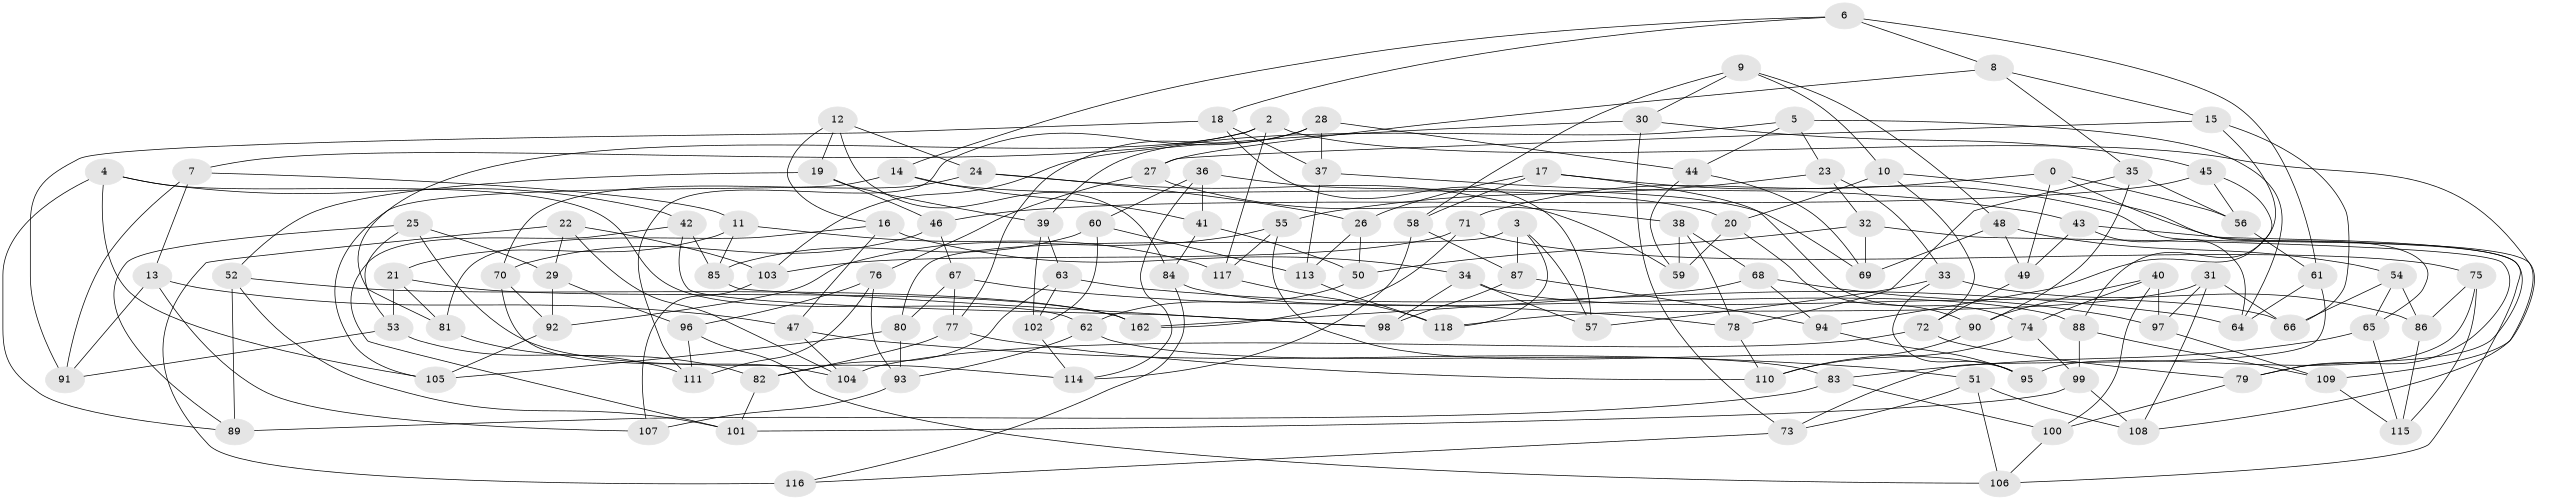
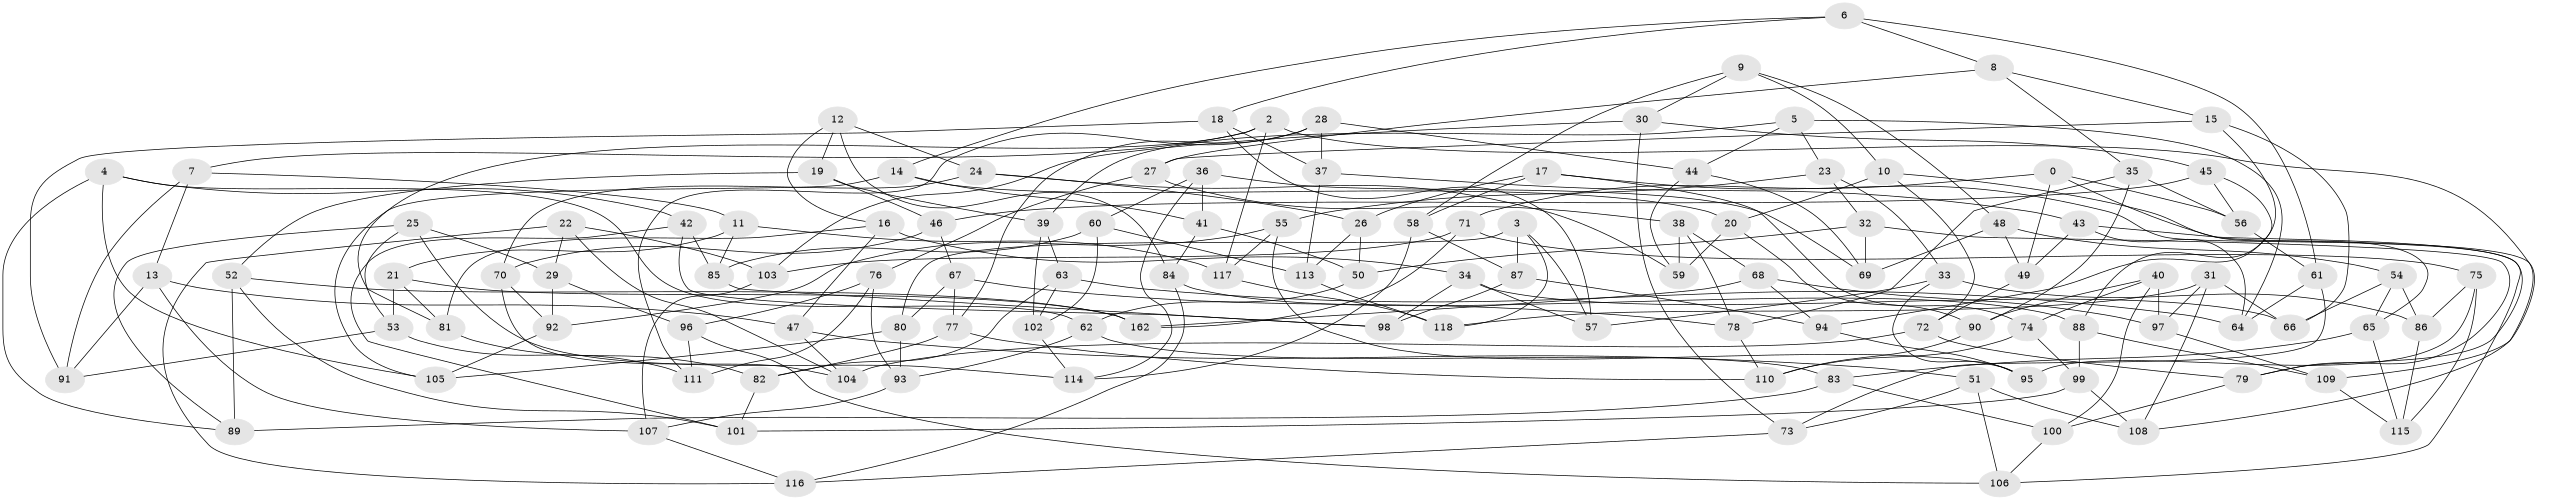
none -> (722, 458)
